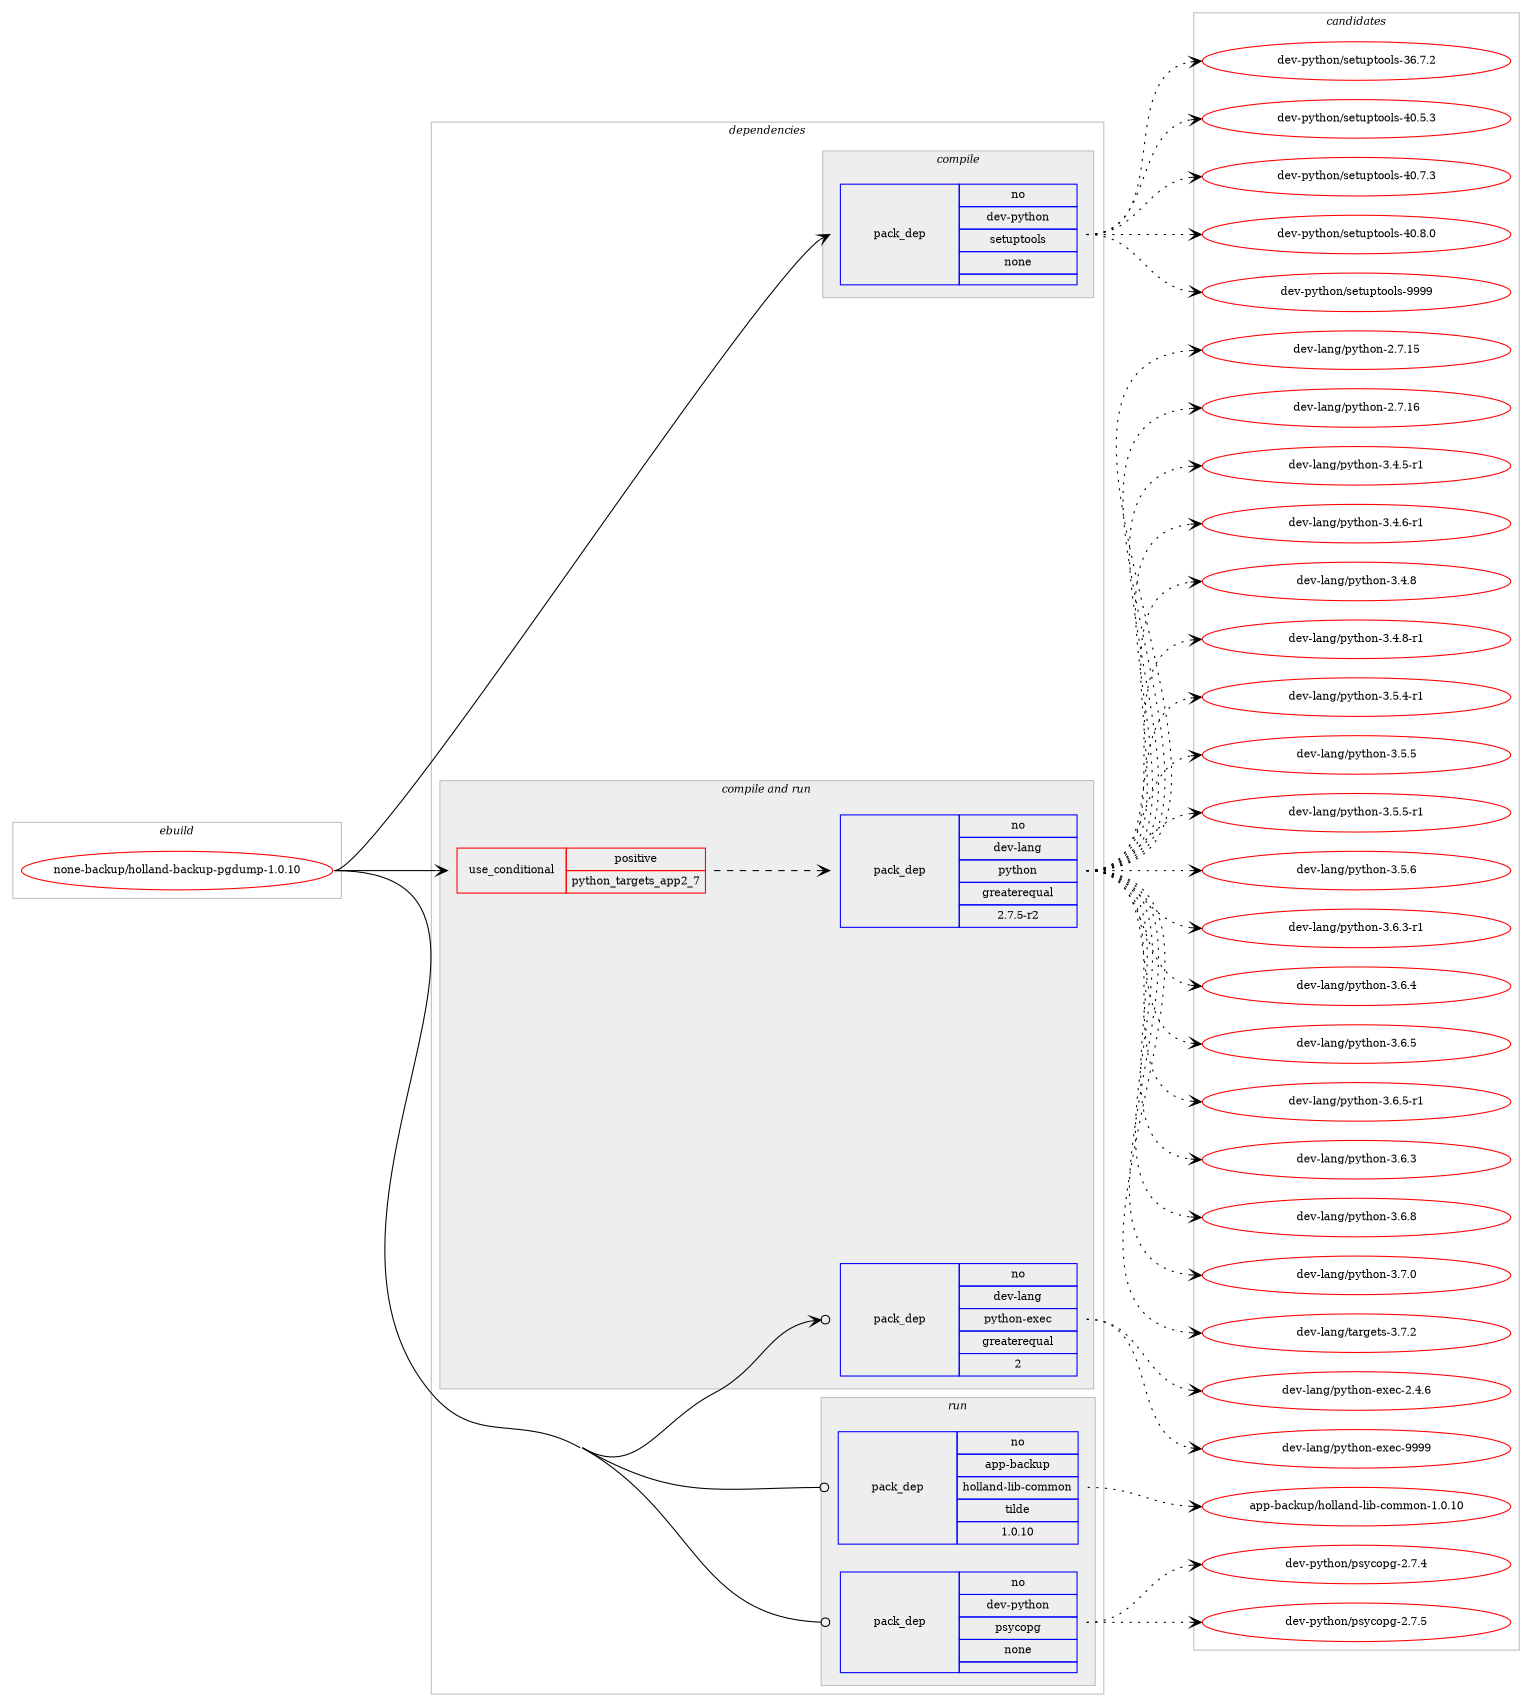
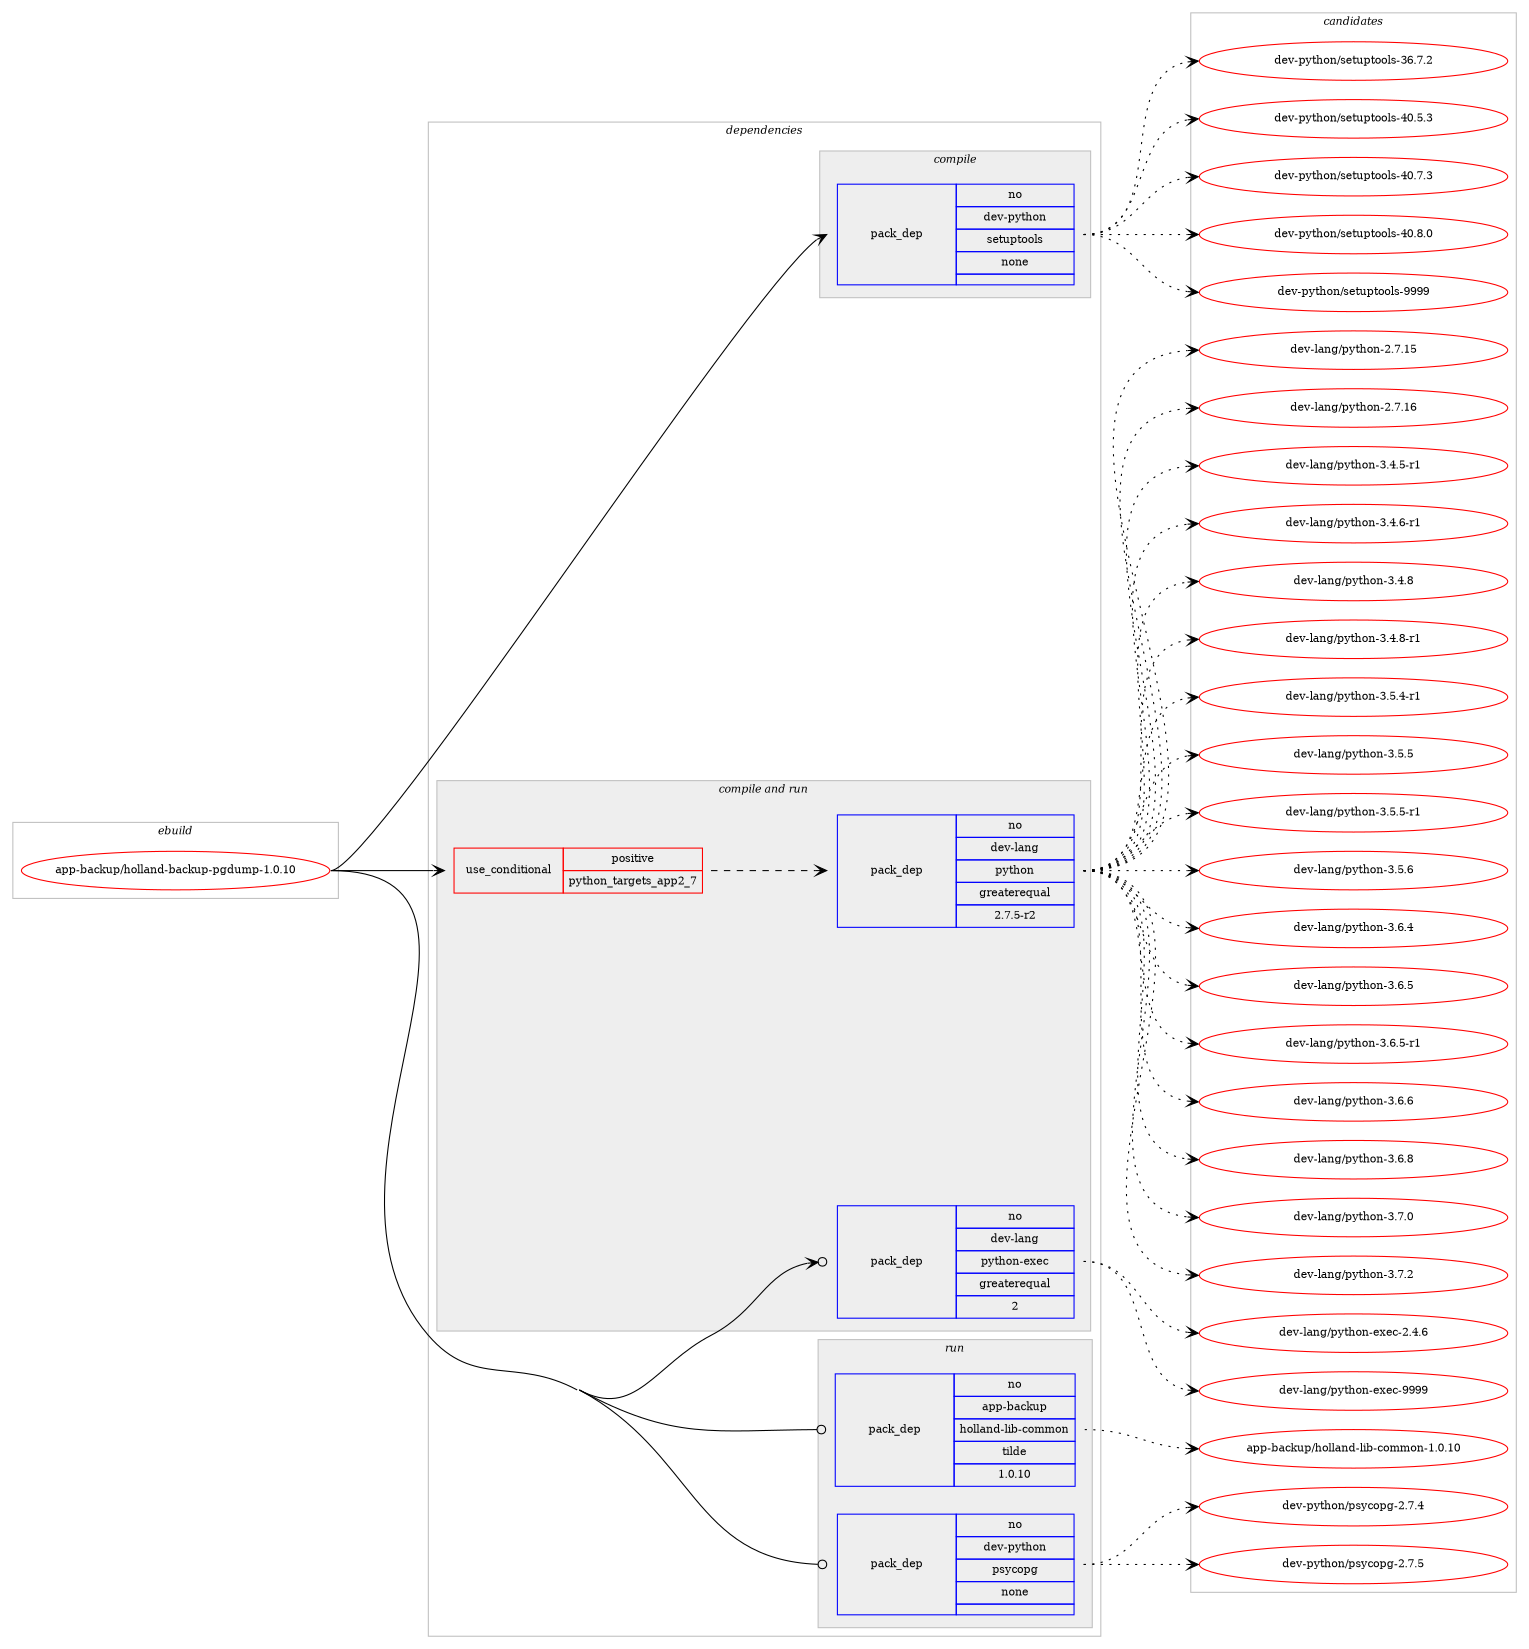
(177, 871) -> (176, 871)
(1357, 928) -> none
(1357, 1160) -> (1354, 1102)
(1357, 1333) -> (1354, 1275)
